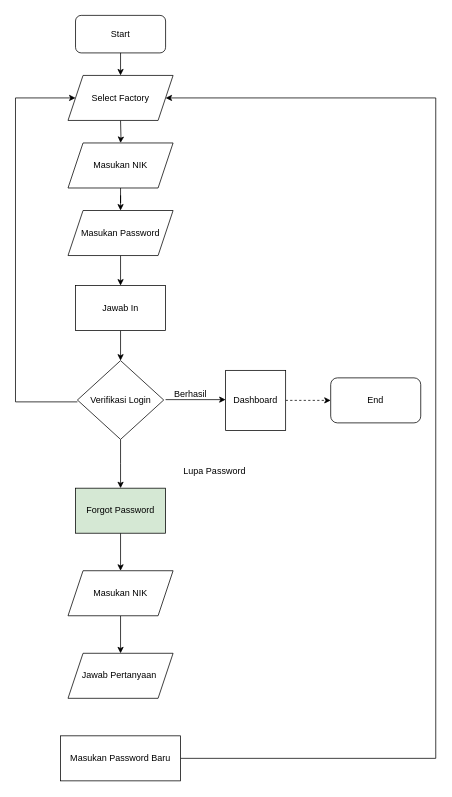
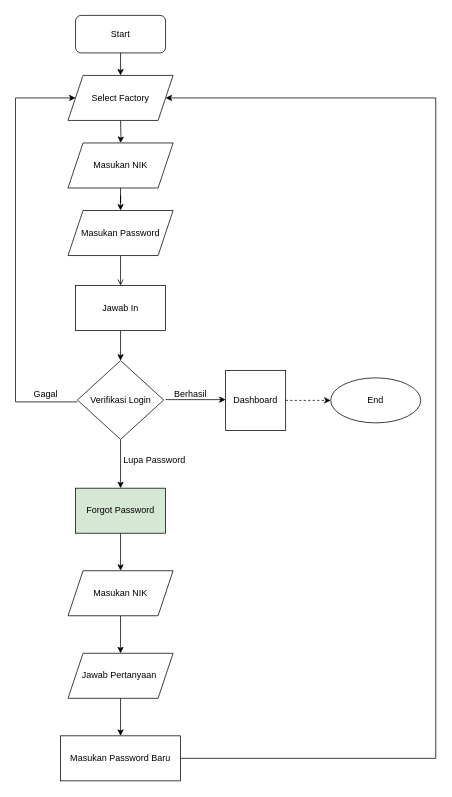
(120, 279) -> (120, 280)
none -> (45, 394)
(375, 400) -> (375, 400)
(214, 471) -> (154, 460)
none -> (120, 714)
